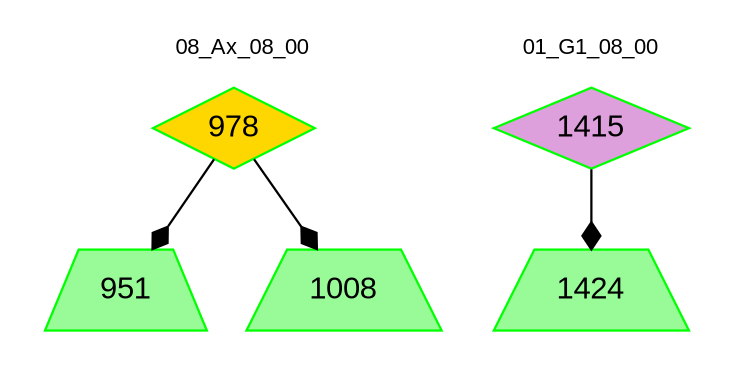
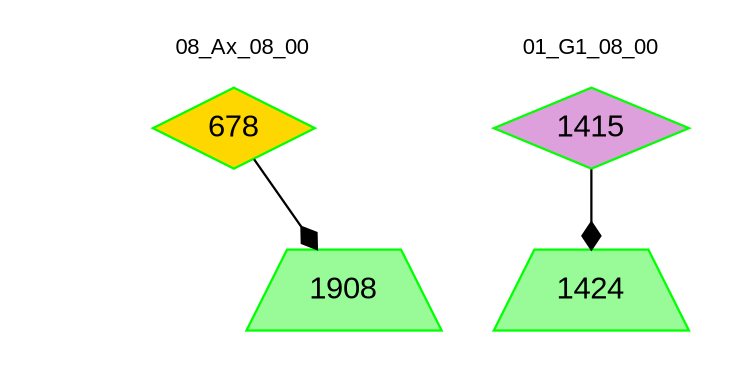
(234, 128) -> (234, 128)
(126, 290) -> none
(344, 290) -> (344, 290)
